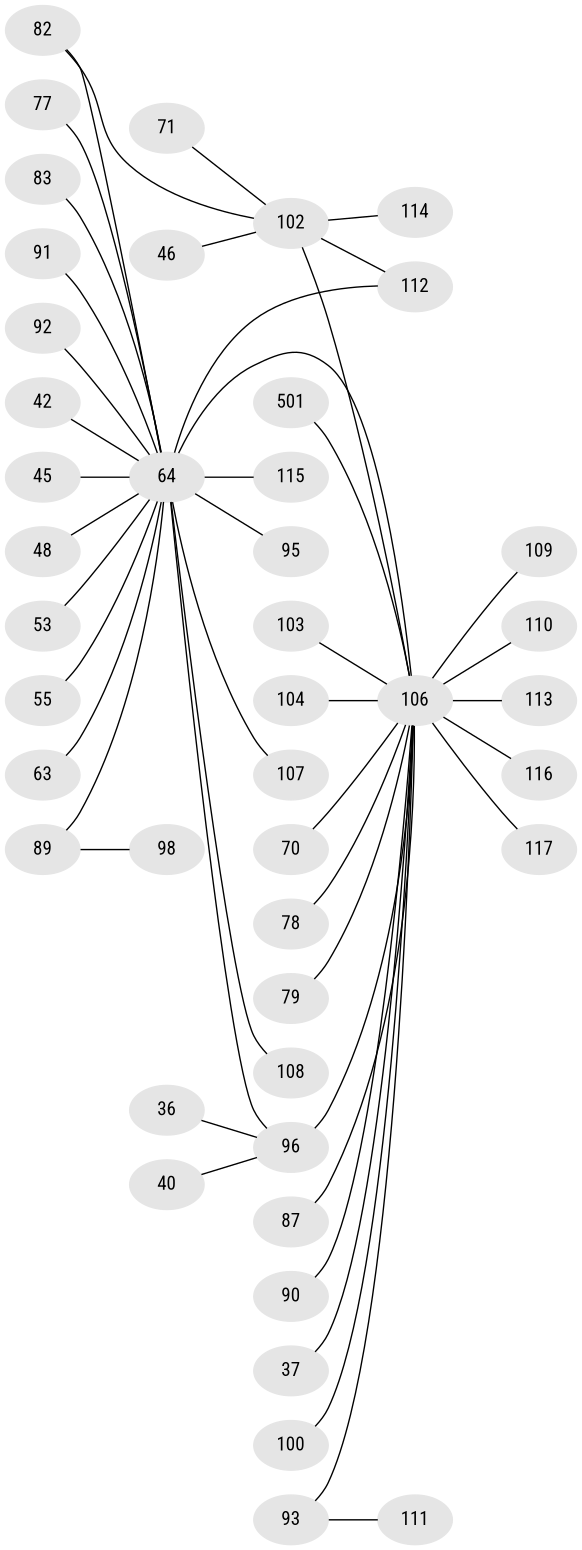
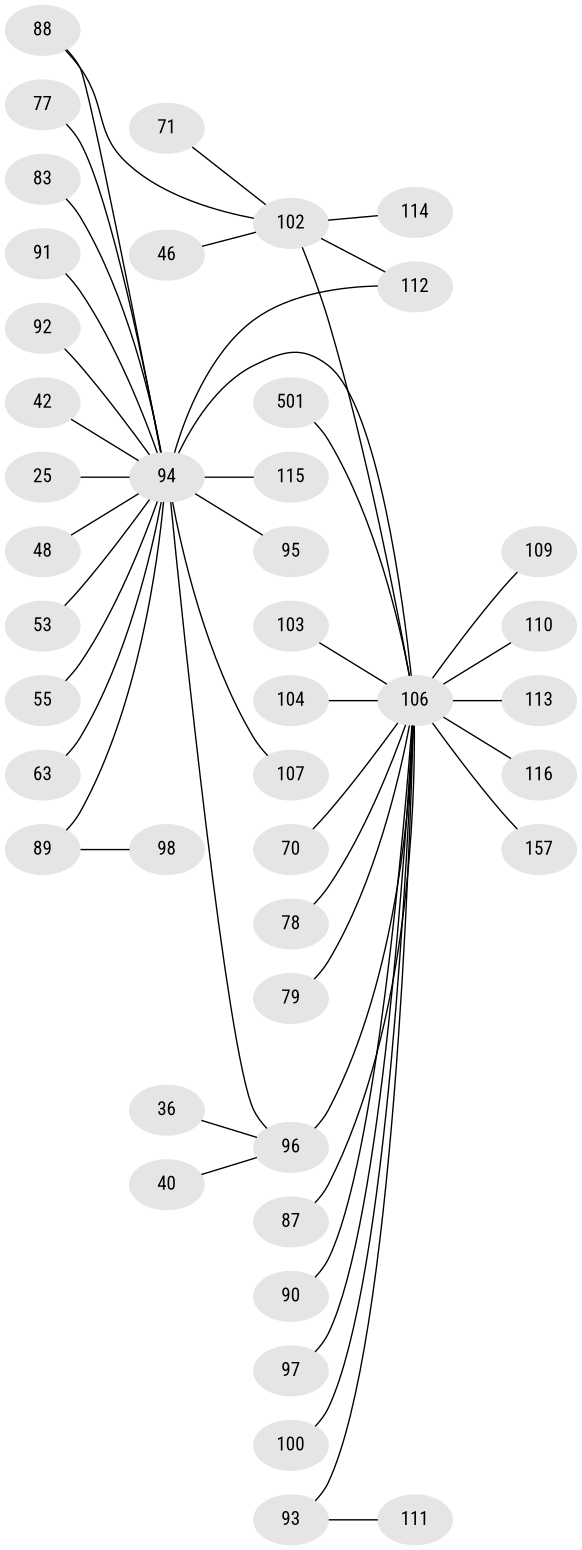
(43, 30) -> (43, 30)
(43, 477) -> (43, 477)
(167, 477) -> (167, 477)
(539, 850) -> (539, 850)
(291, 1073) -> none
(291, 1371) -> (291, 1371)
